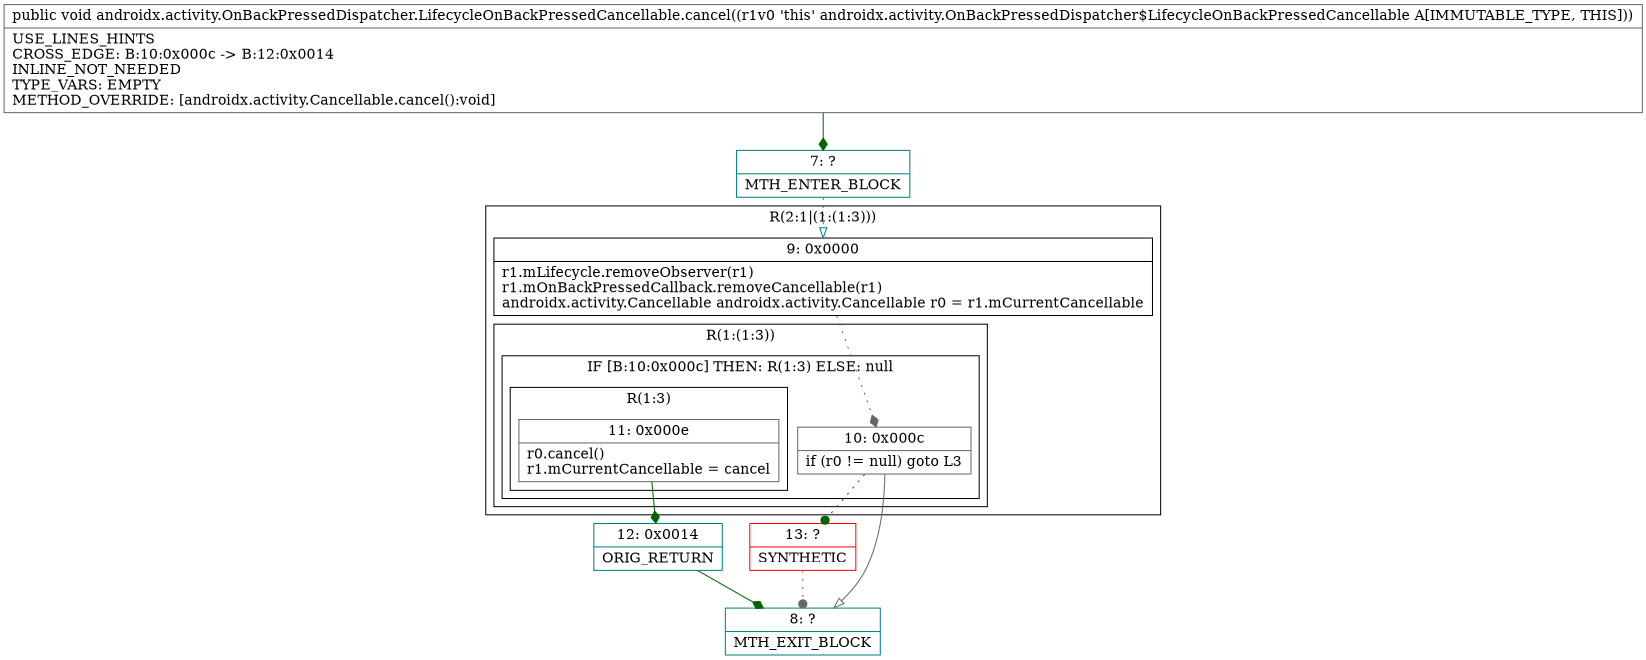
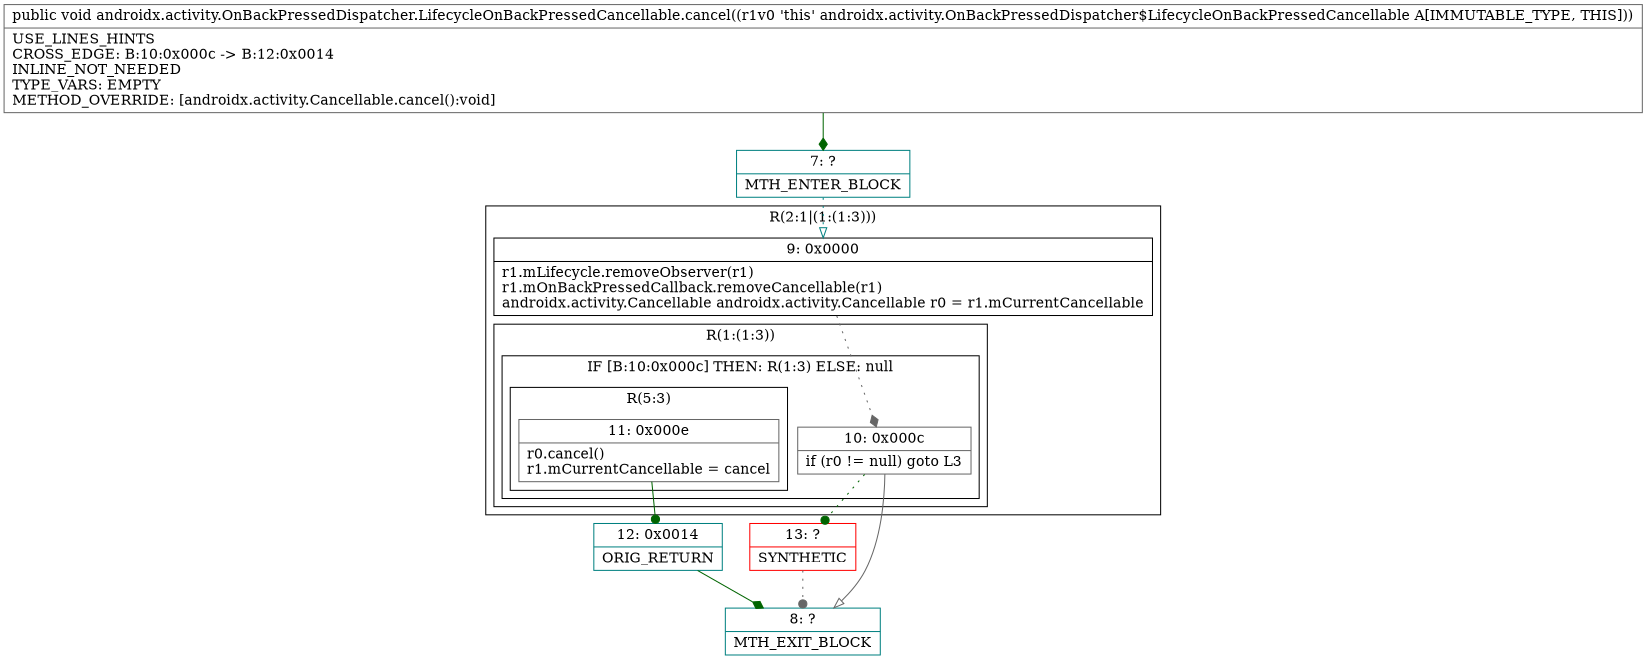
(649, 399) -> (649, 399)
(653, 496) -> (653, 498)
